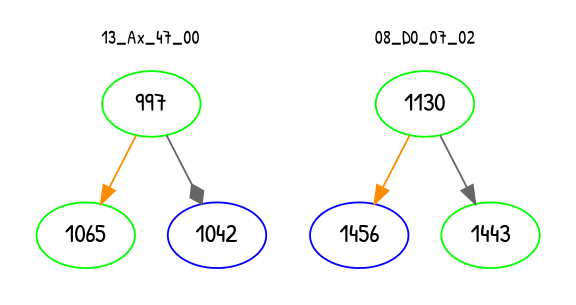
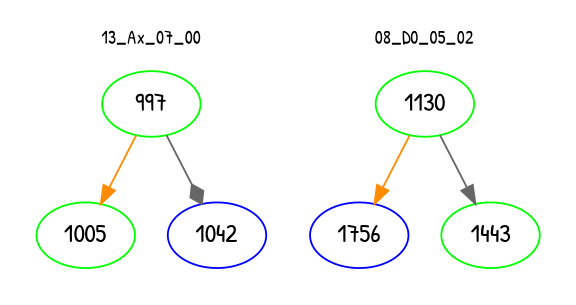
(151, 39) -> (151, 39)
(425, 39) -> (425, 39)
(86, 235) -> (86, 235)
(359, 235) -> (359, 235)
